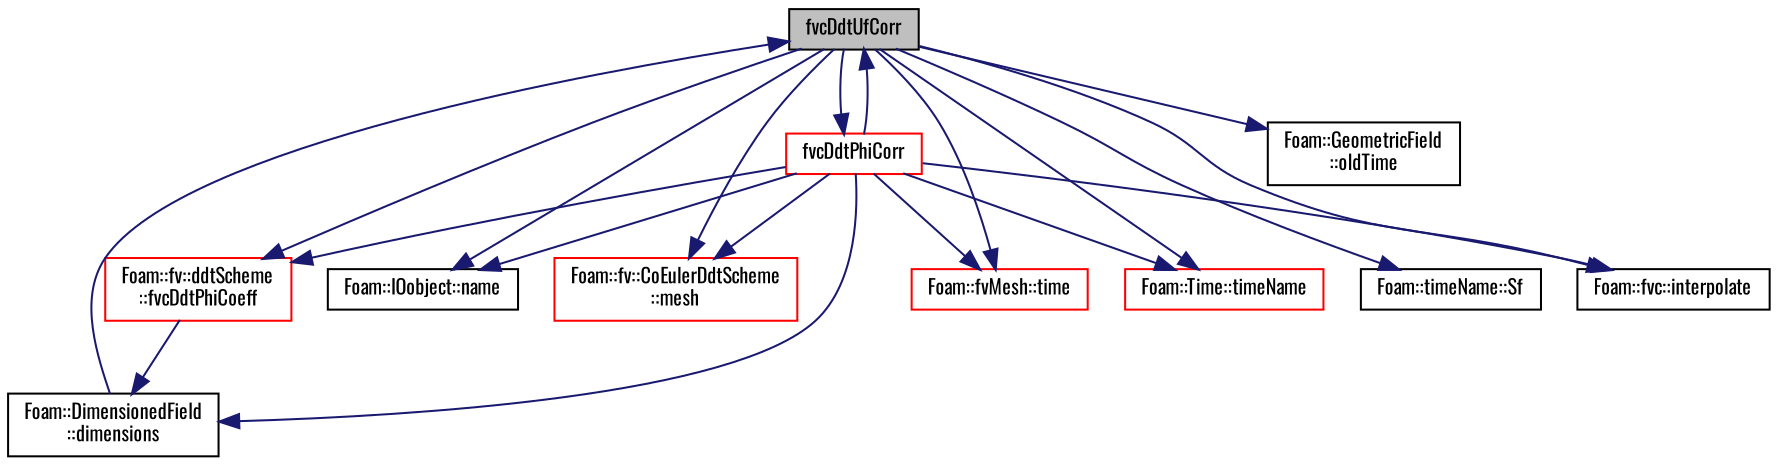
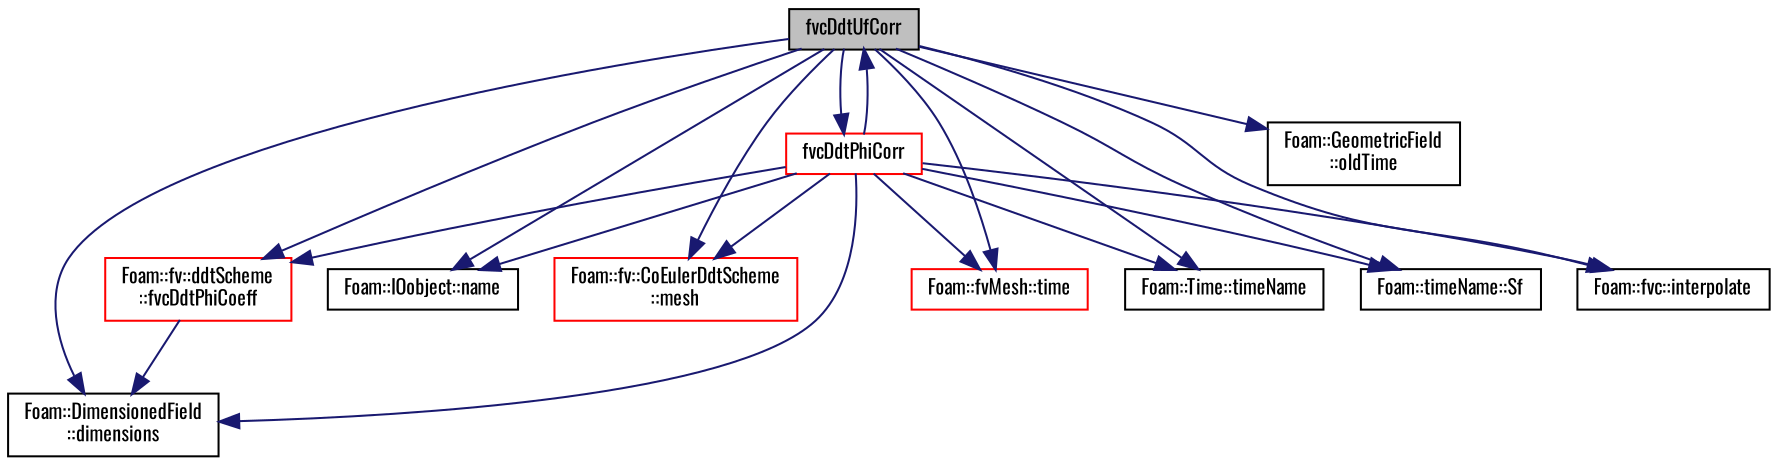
(355, 133) -> (354, 123)
none -> (1146, 214)
(1224, 289) -> (1224, 289)
